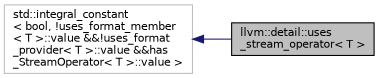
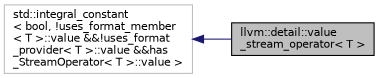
(303, 39) -> (303, 39)
